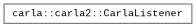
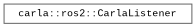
(98, 14) -> (98, 14)
